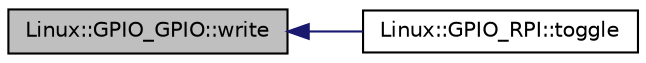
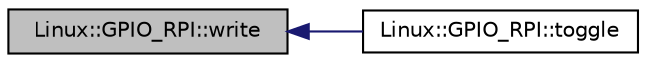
(148, 31) -> (148, 31)
